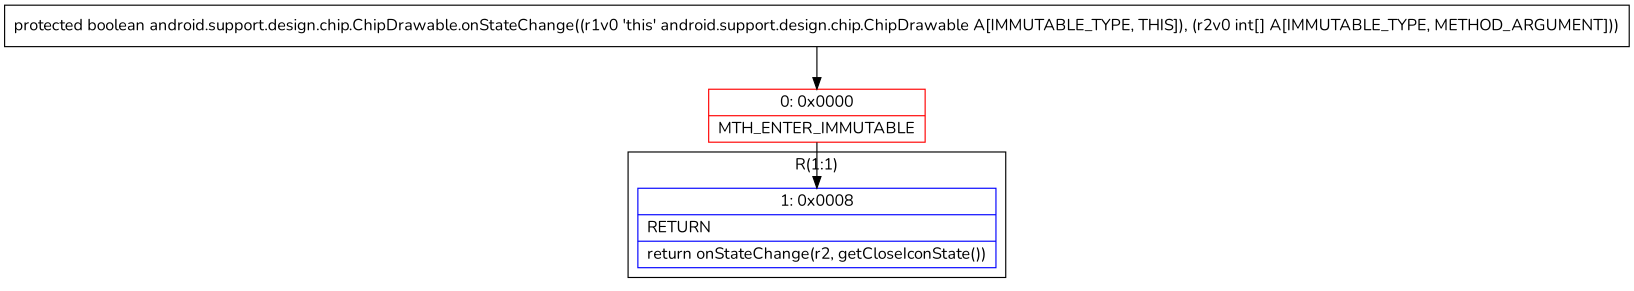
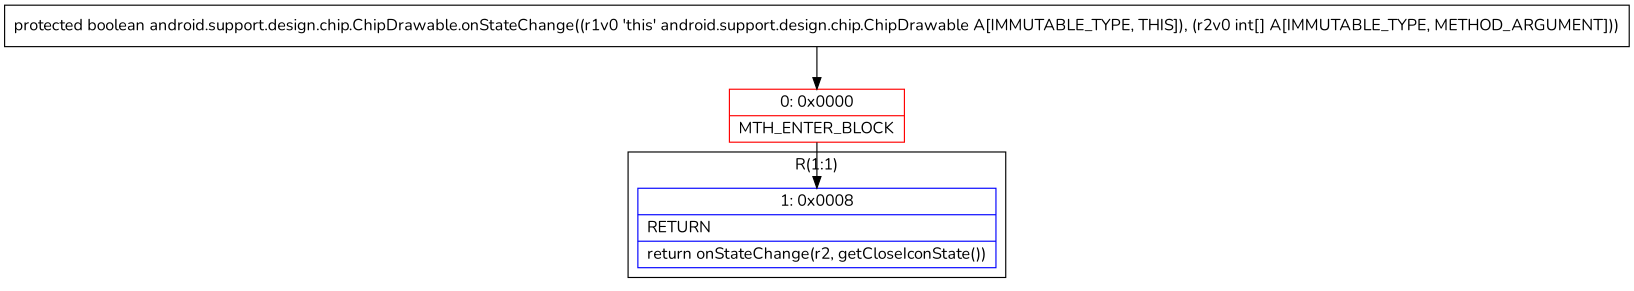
(817, 128) -> (817, 128)
